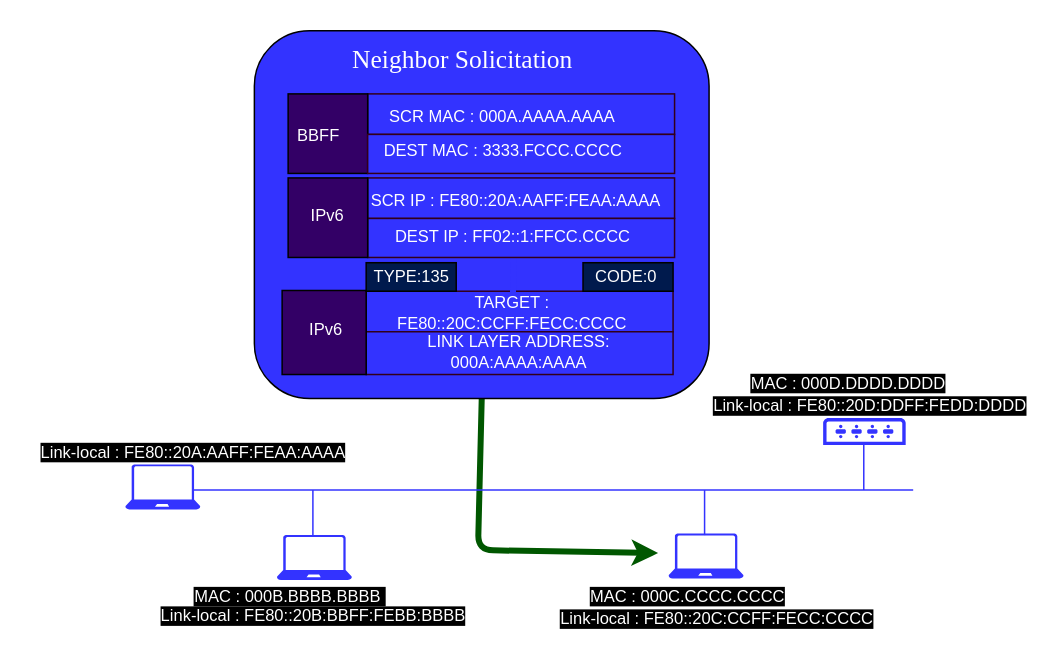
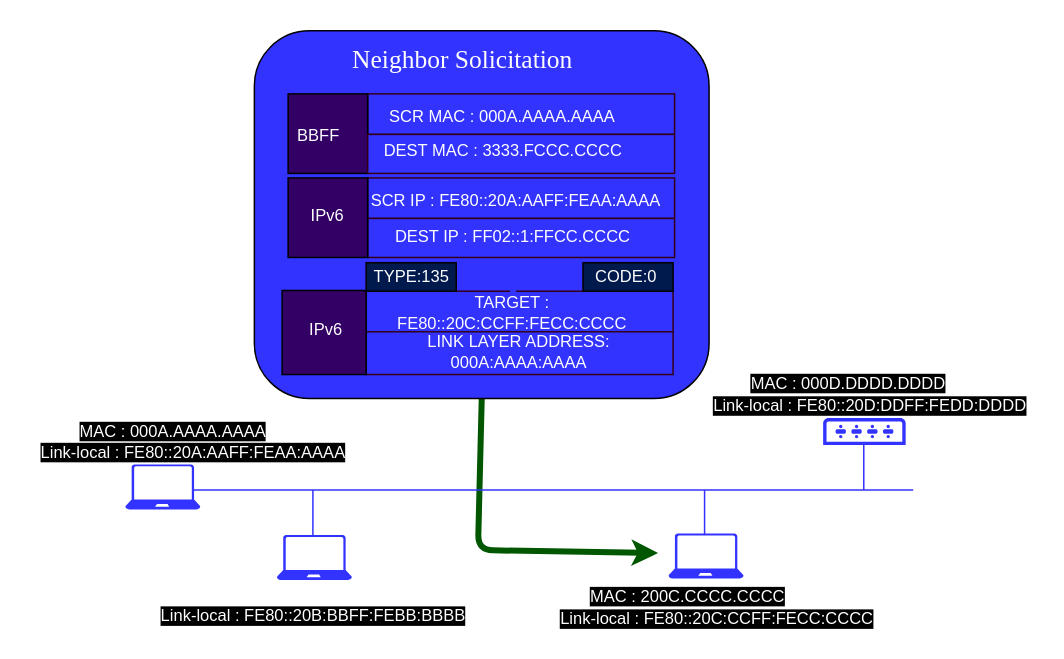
none -> (173, 431)
(290, 596) -> none
(688, 596) -> (688, 596)
